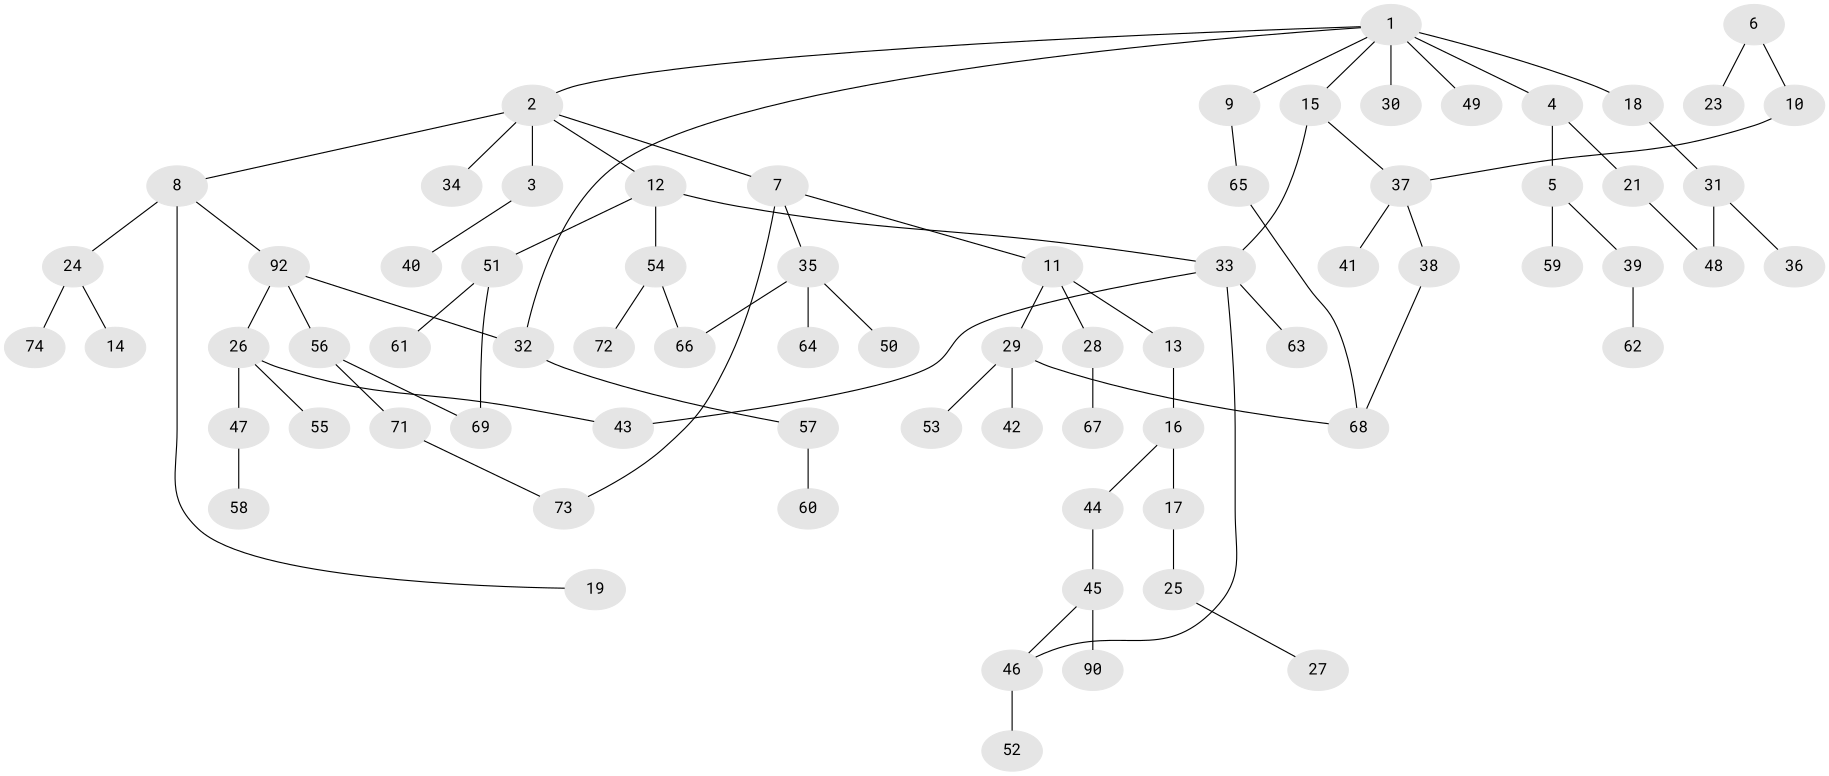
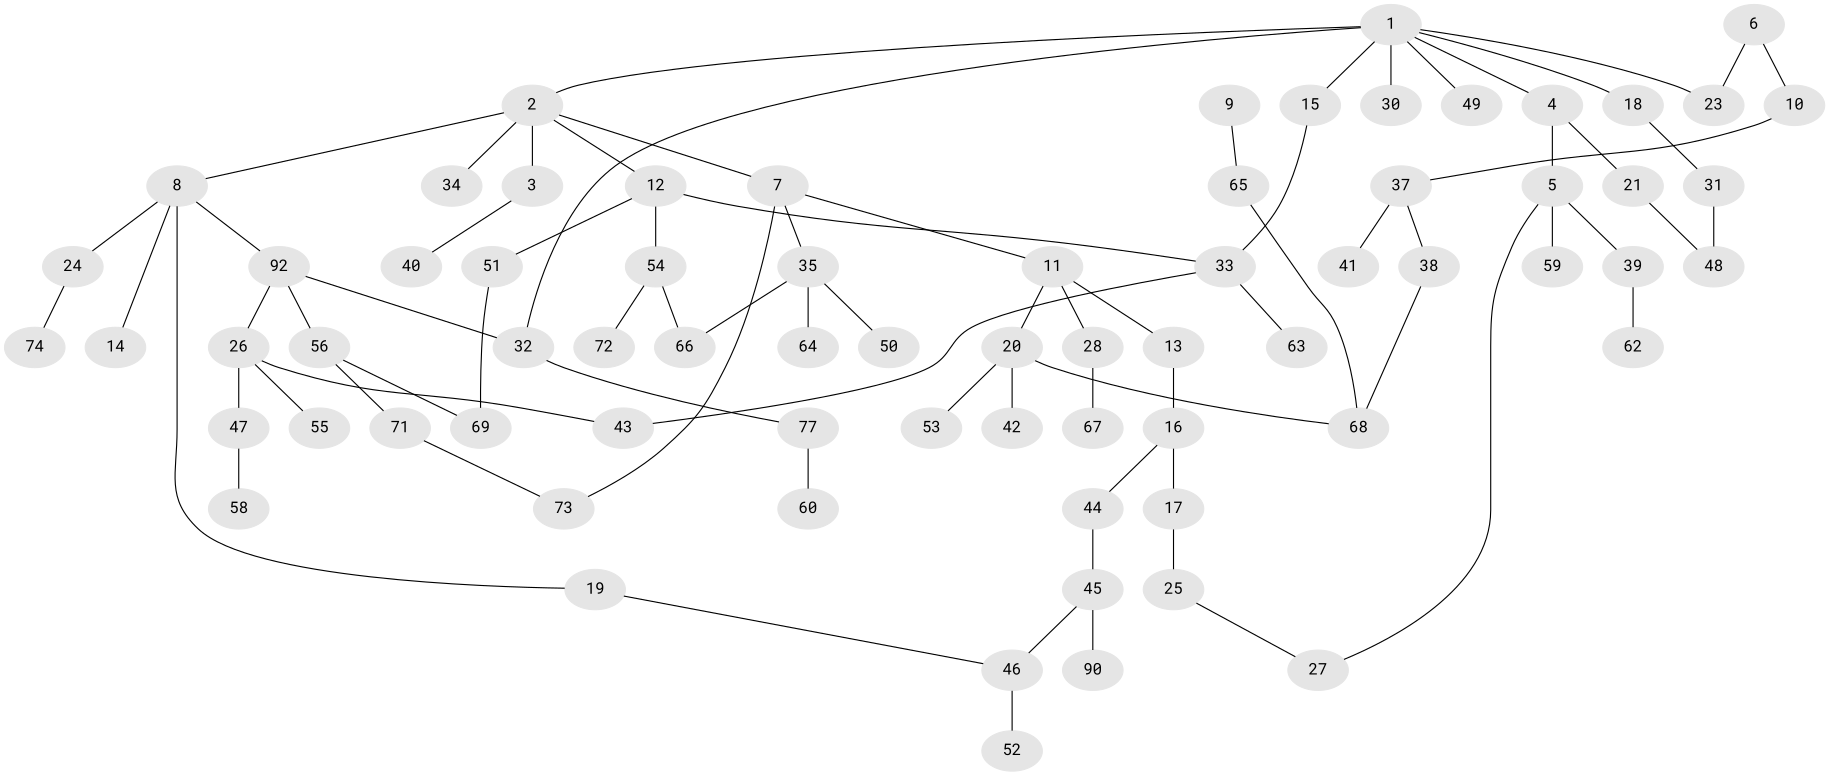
(1310, 65) -> (1557, 54)
(1356, 146) -> none
(1794, 267) -> none
(94, 307) -> (146, 267)
(400, 347) -> none
(1012, 347) -> (1012, 347)
(808, 428) -> (808, 428)
none -> (1491, 462)
(1236, 546) -> (804, 630)
